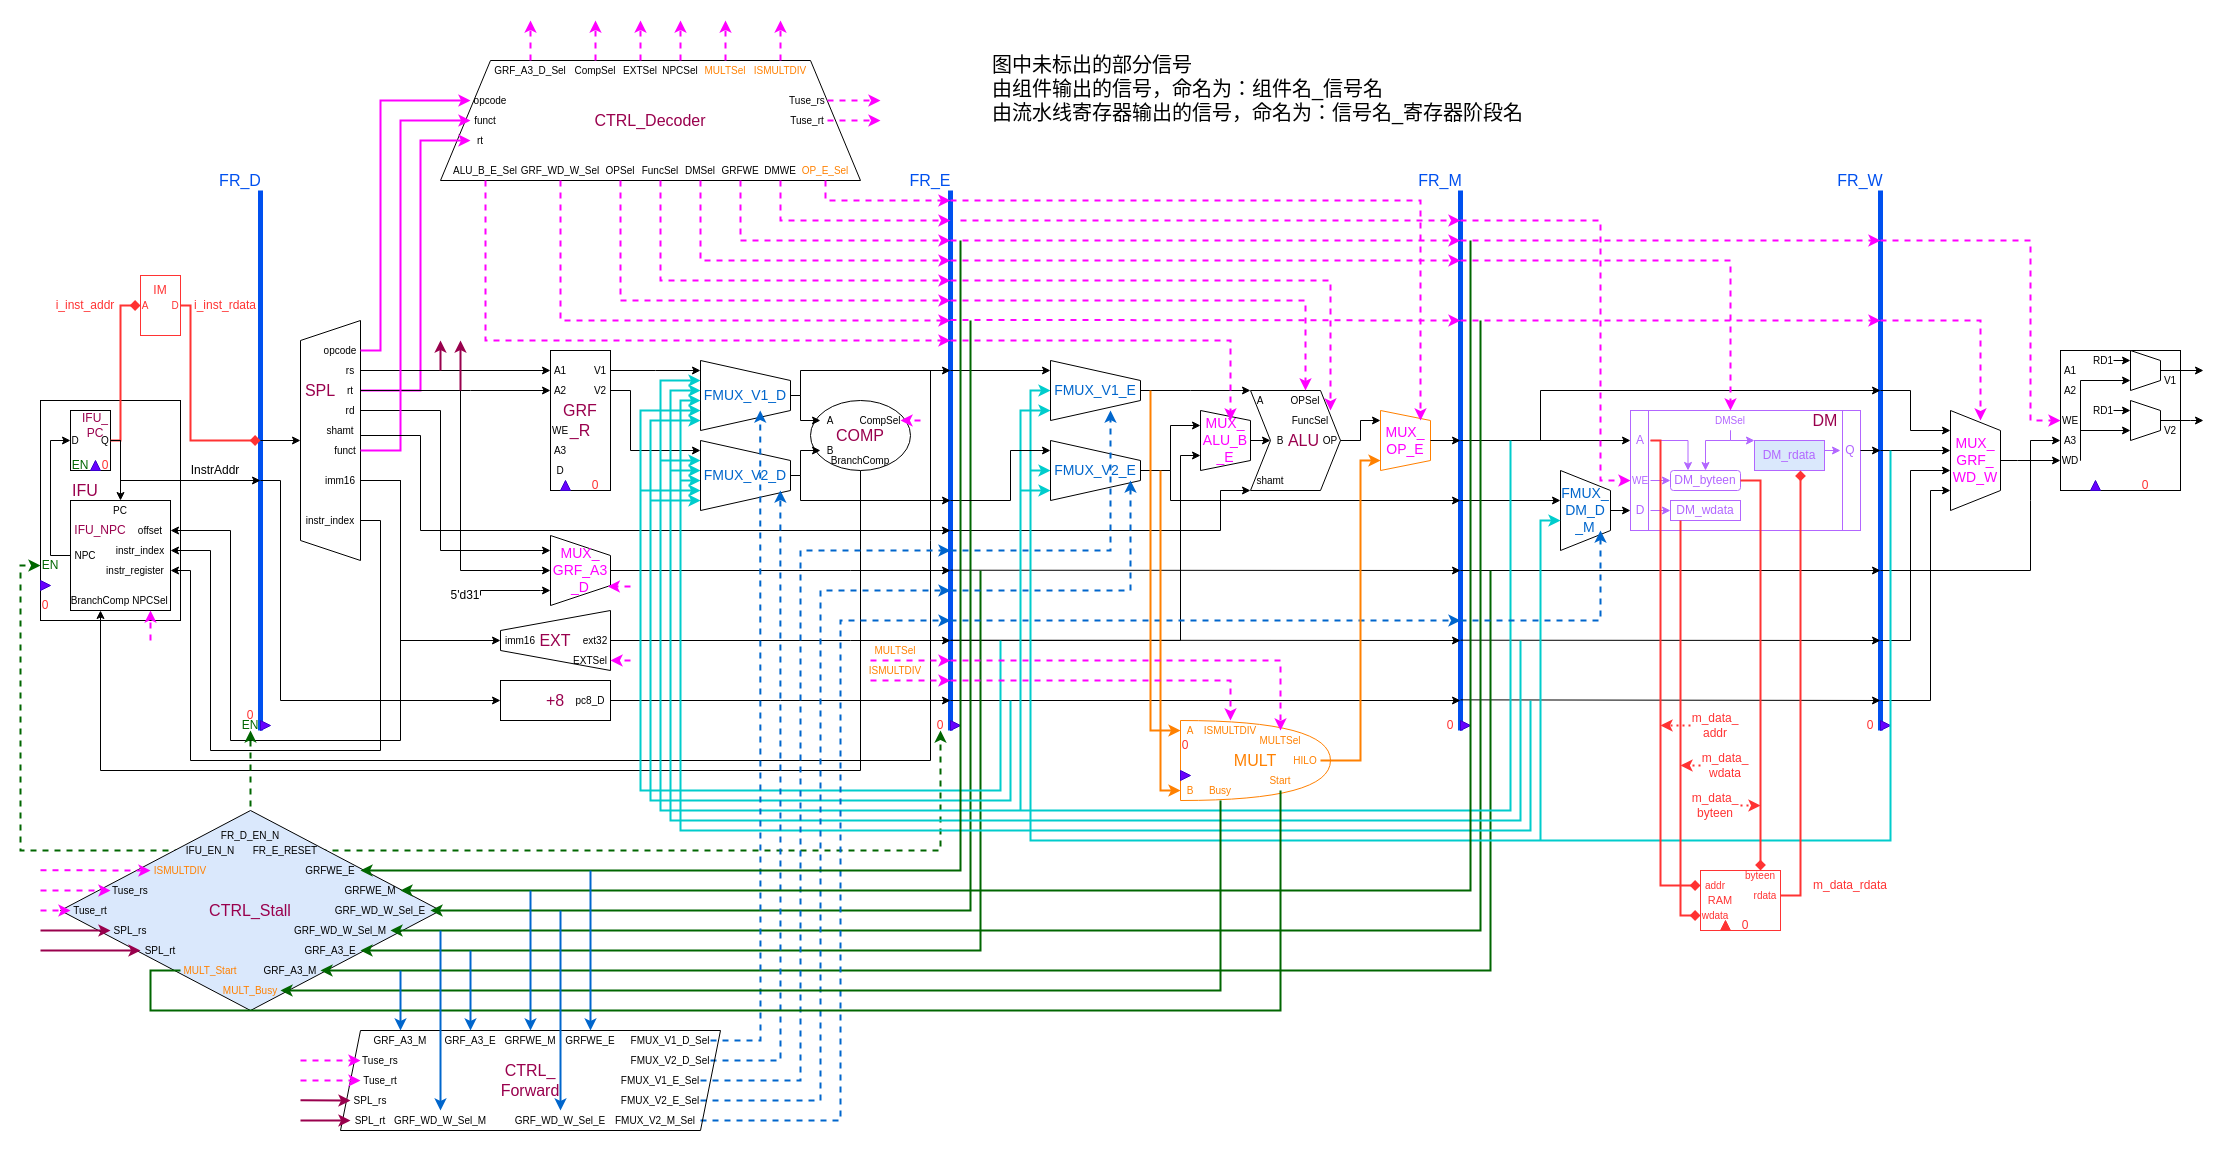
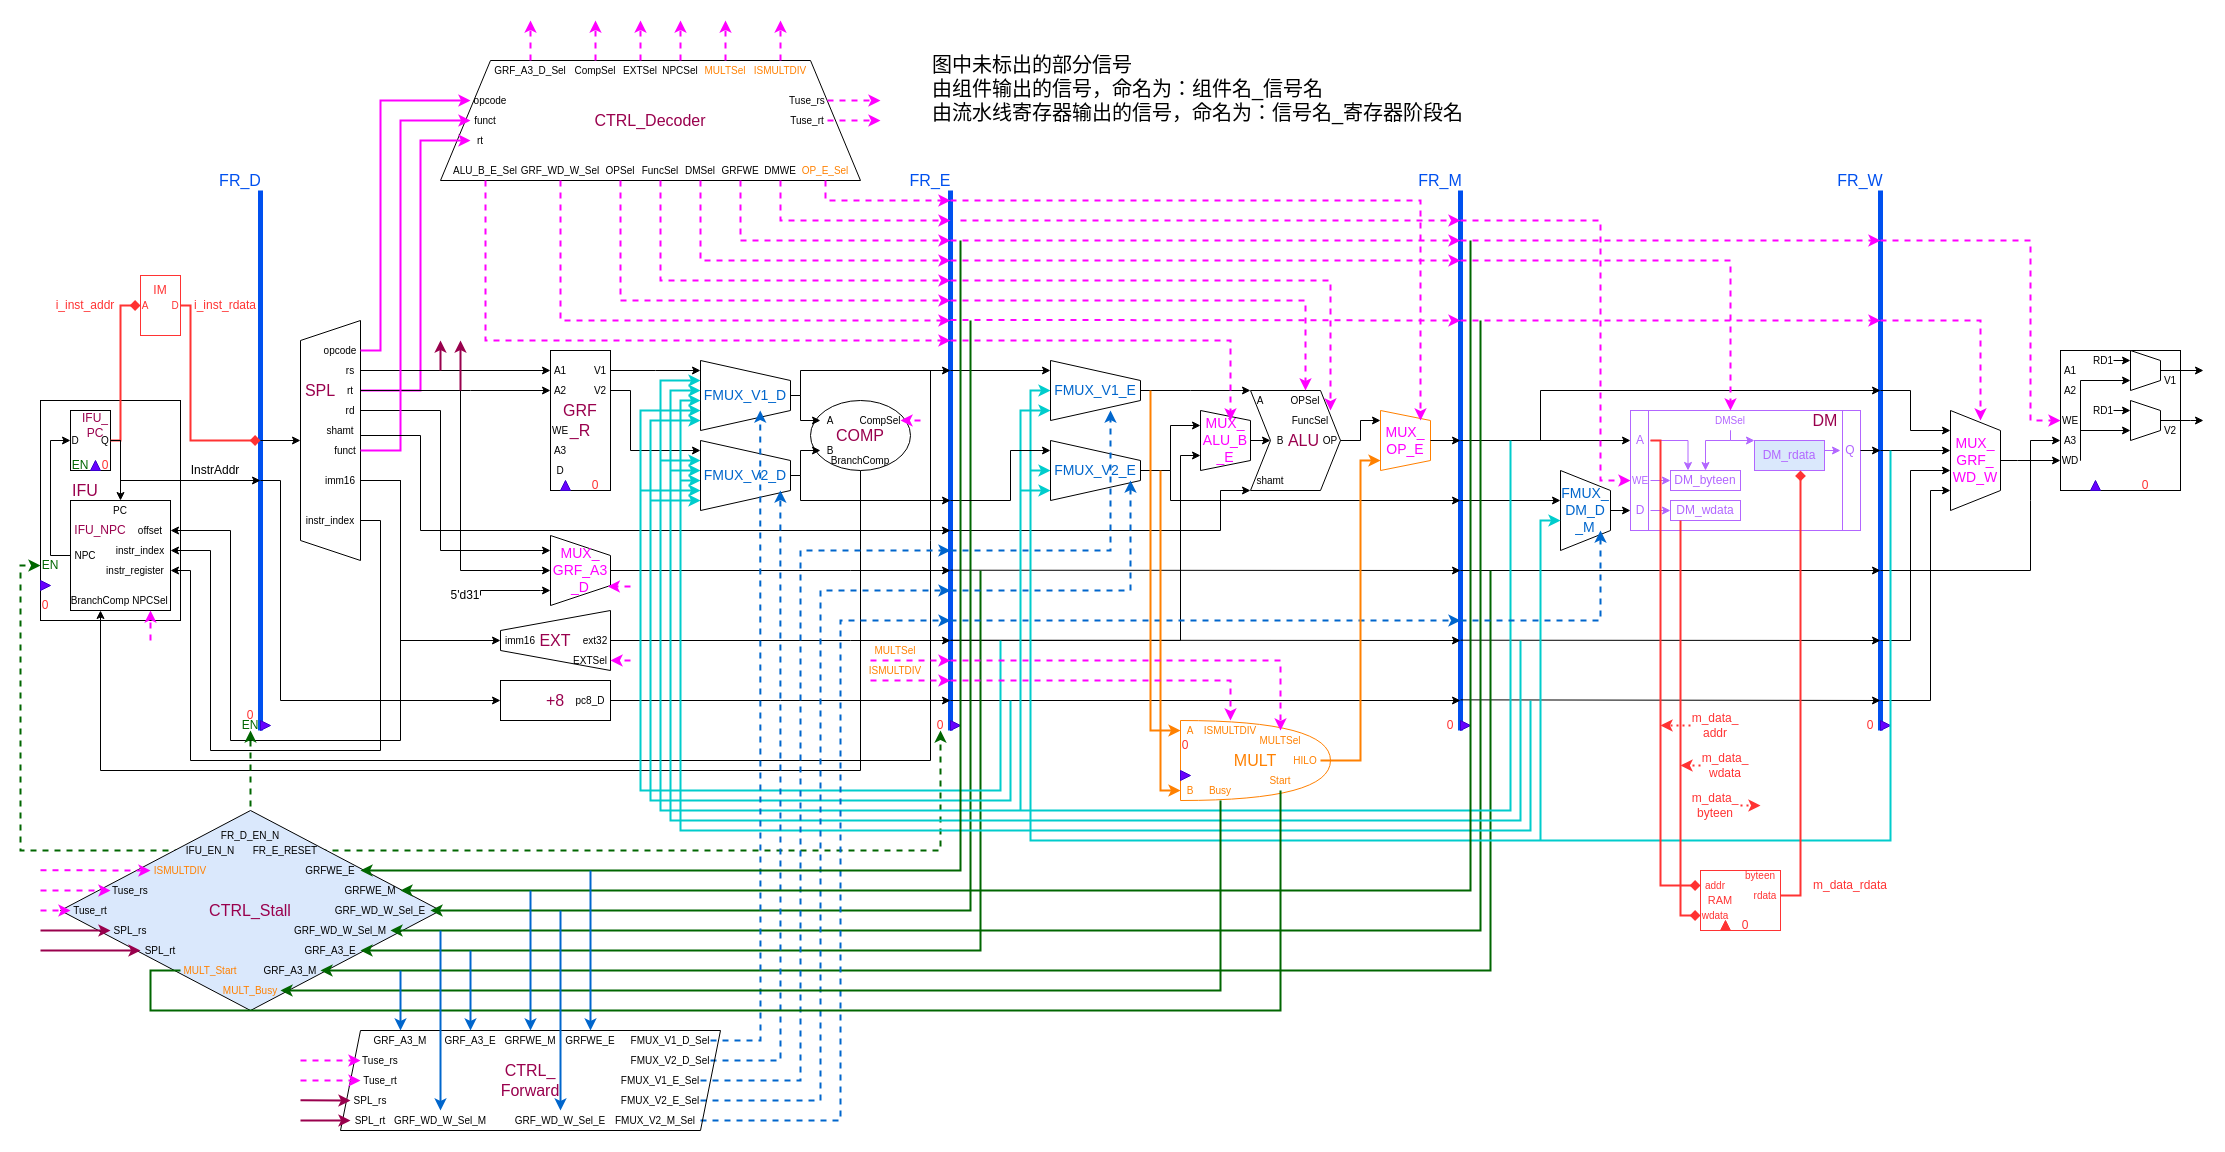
(1261, 88) -> (1201, 88)
(1706, 481) -> (1706, 481)
(1761, 661) -> none
